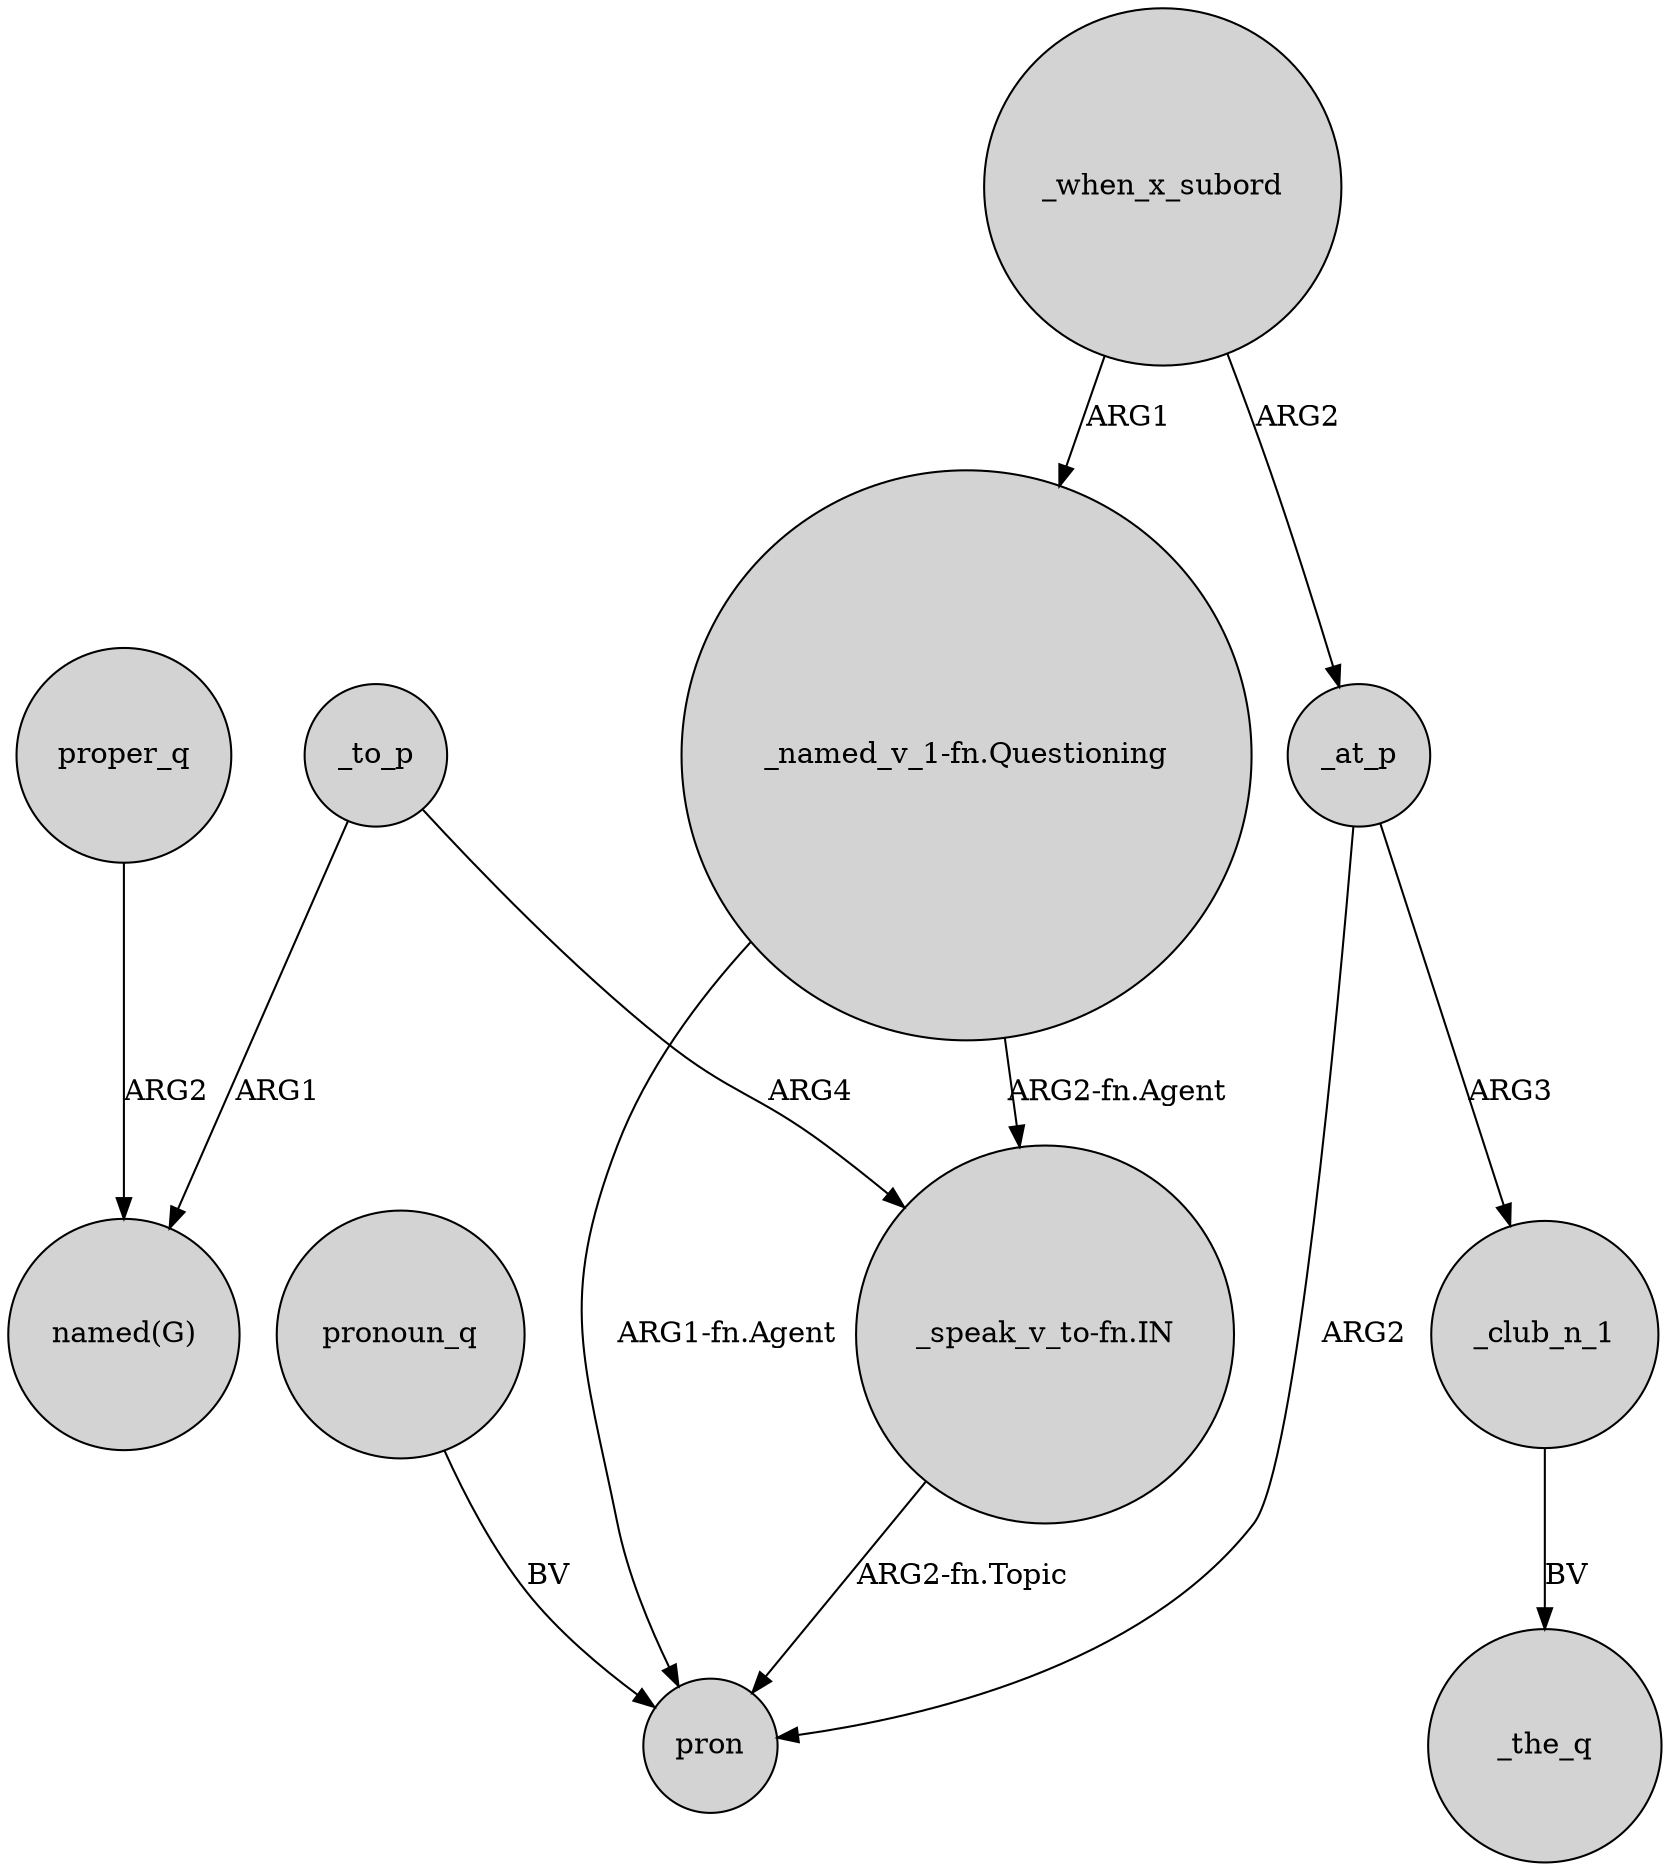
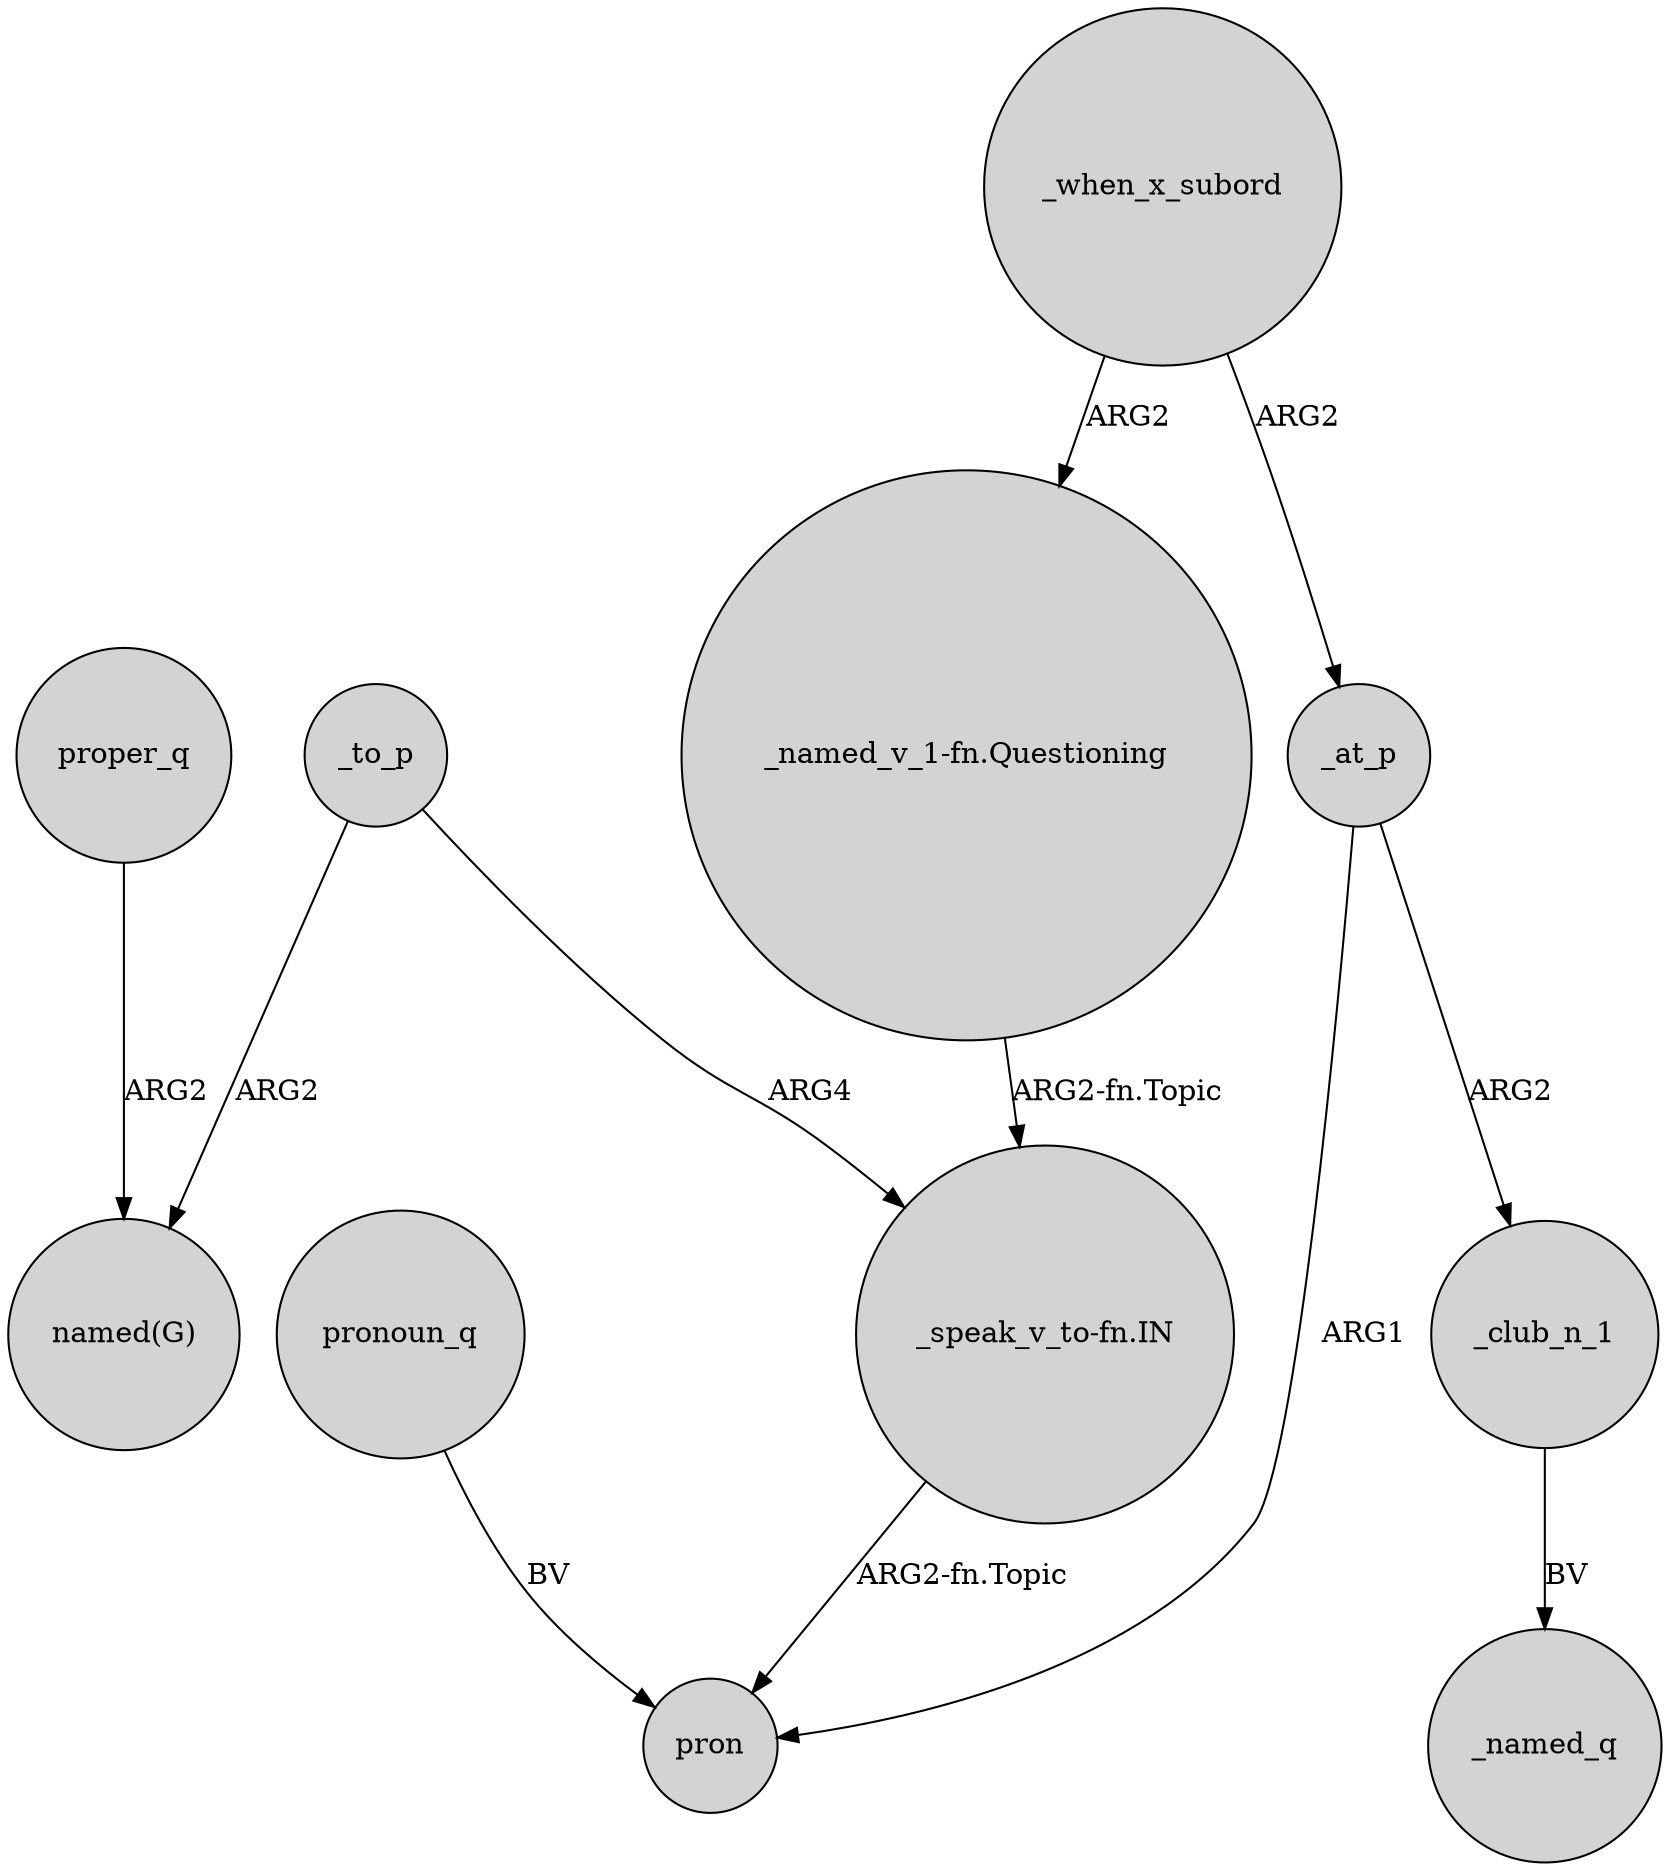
(1129, 418) -> (1129, 418)
(278, 1093) -> (278, 1093)
(1117, 1093) -> (1117, 1093)
(1511, 1093) -> (1511, 1093)
(583, 1288) -> none
(1364, 1334) -> (1364, 1334)
(1545, 1746) -> (1545, 1746)
